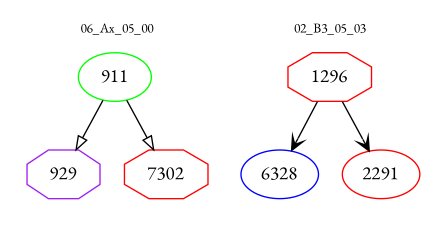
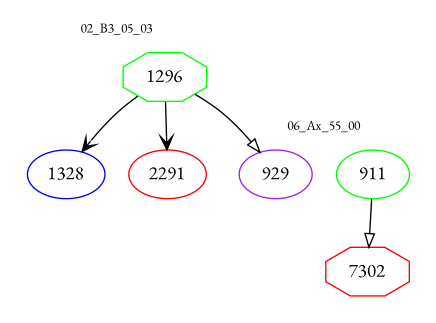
(118, 29) -> (324, 126)
(330, 77) -> (165, 77)
(93, 119) -> (237, 127)
(64, 174) -> (276, 174)
(280, 174) -> (66, 174)
